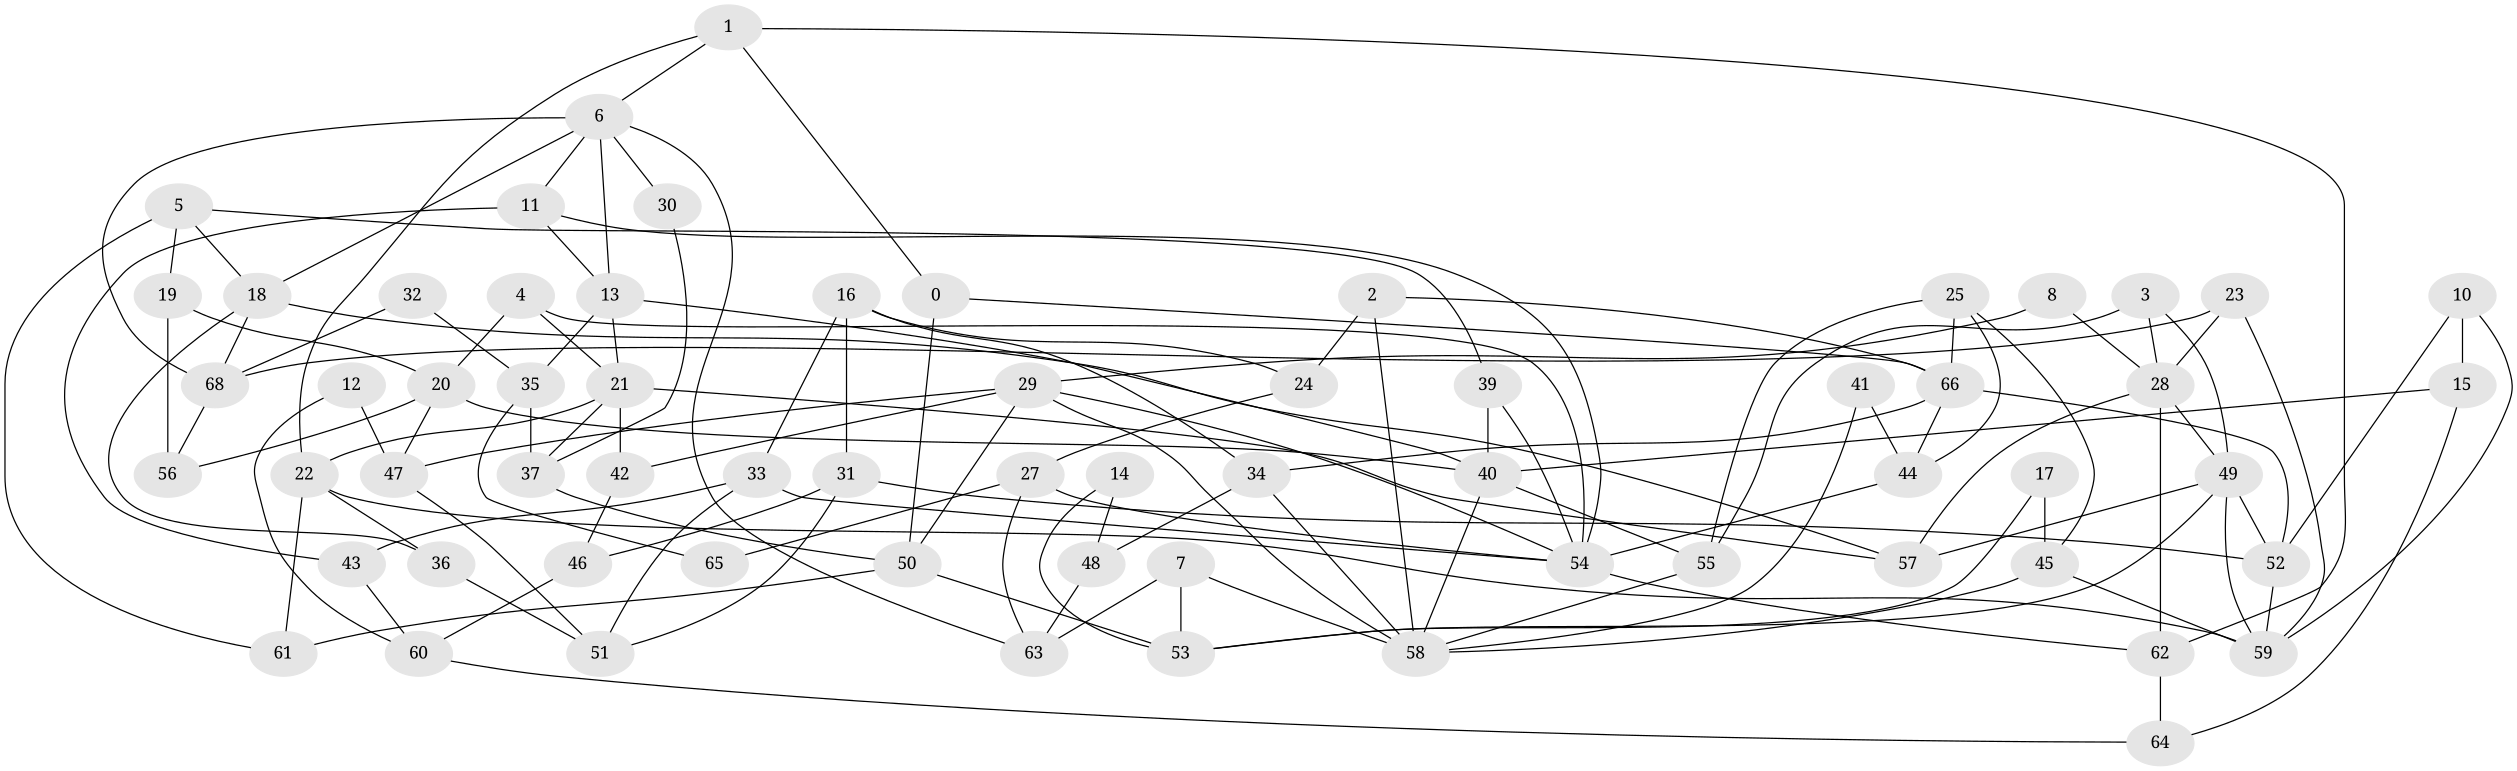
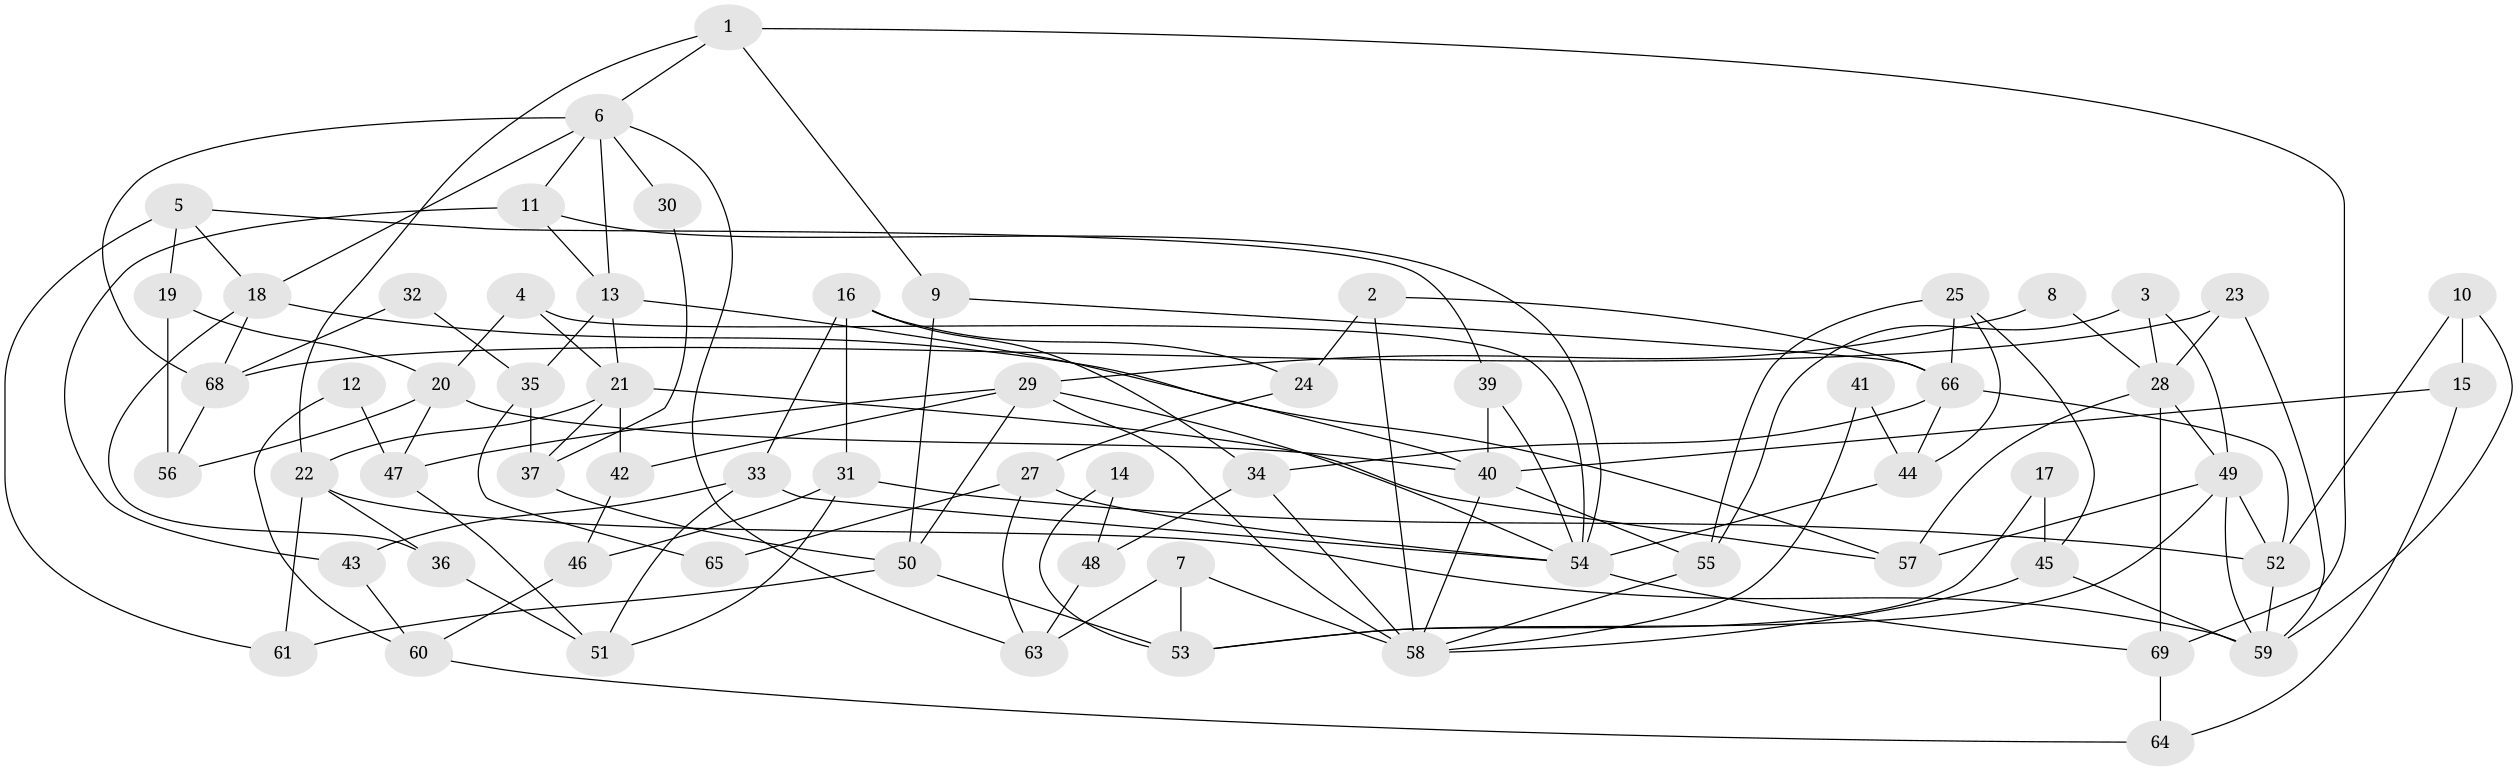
(936, 296) -> (936, 296)
(2160, 654) -> (2160, 654)
